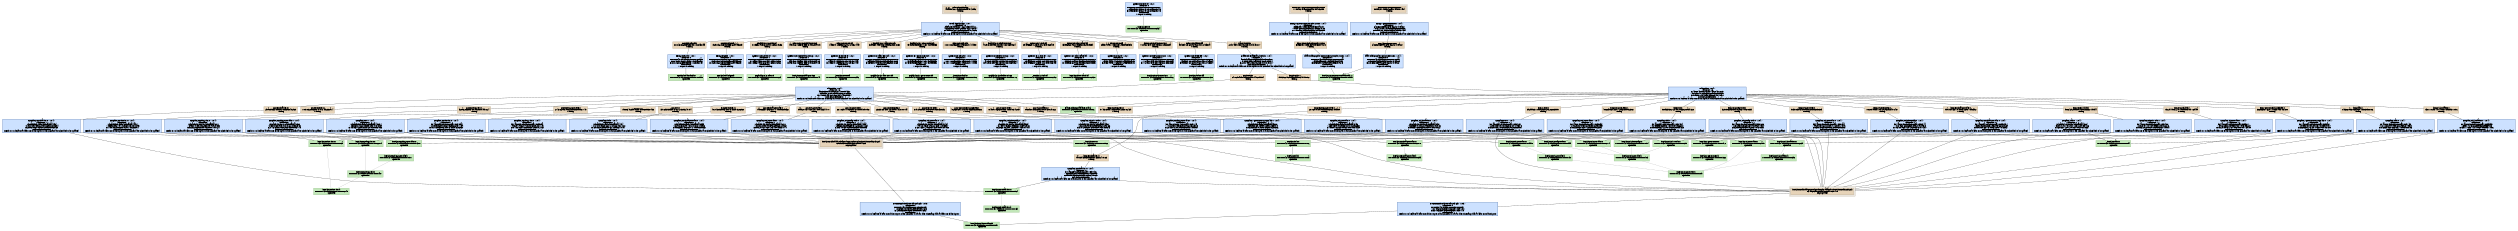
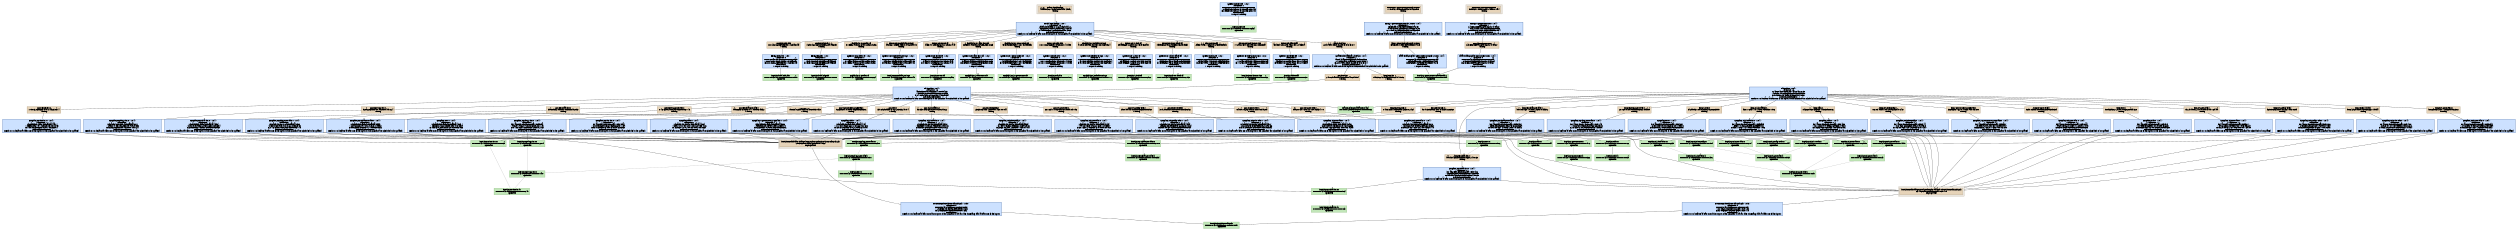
none -> (1137, 110)
none -> (856, 174)
